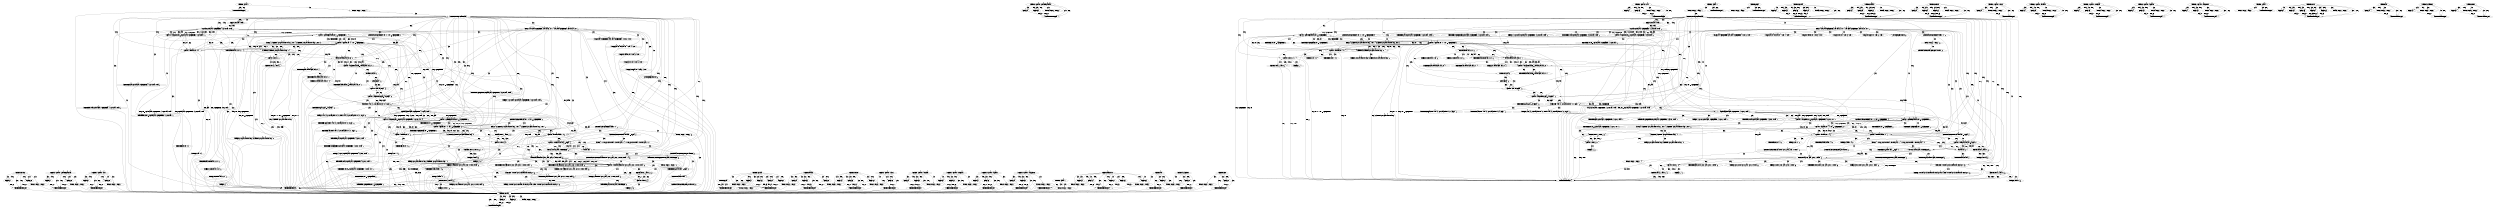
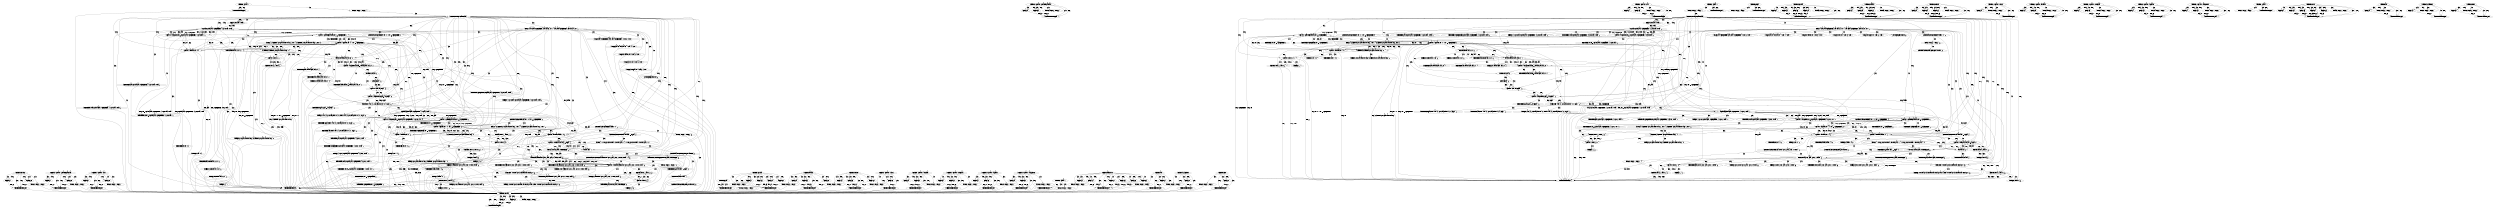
none -> (1133, 181)
